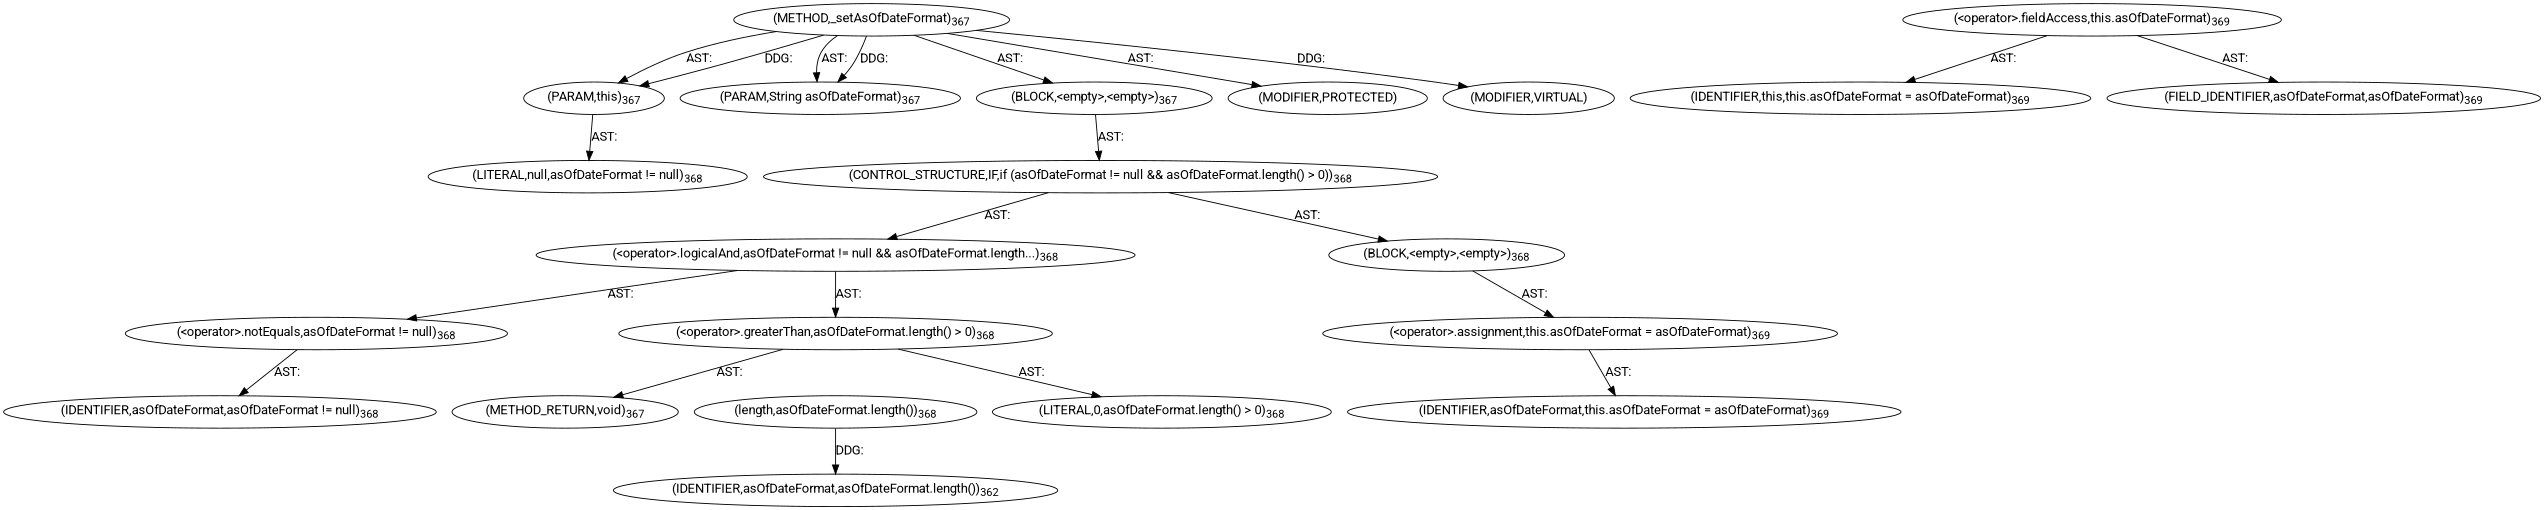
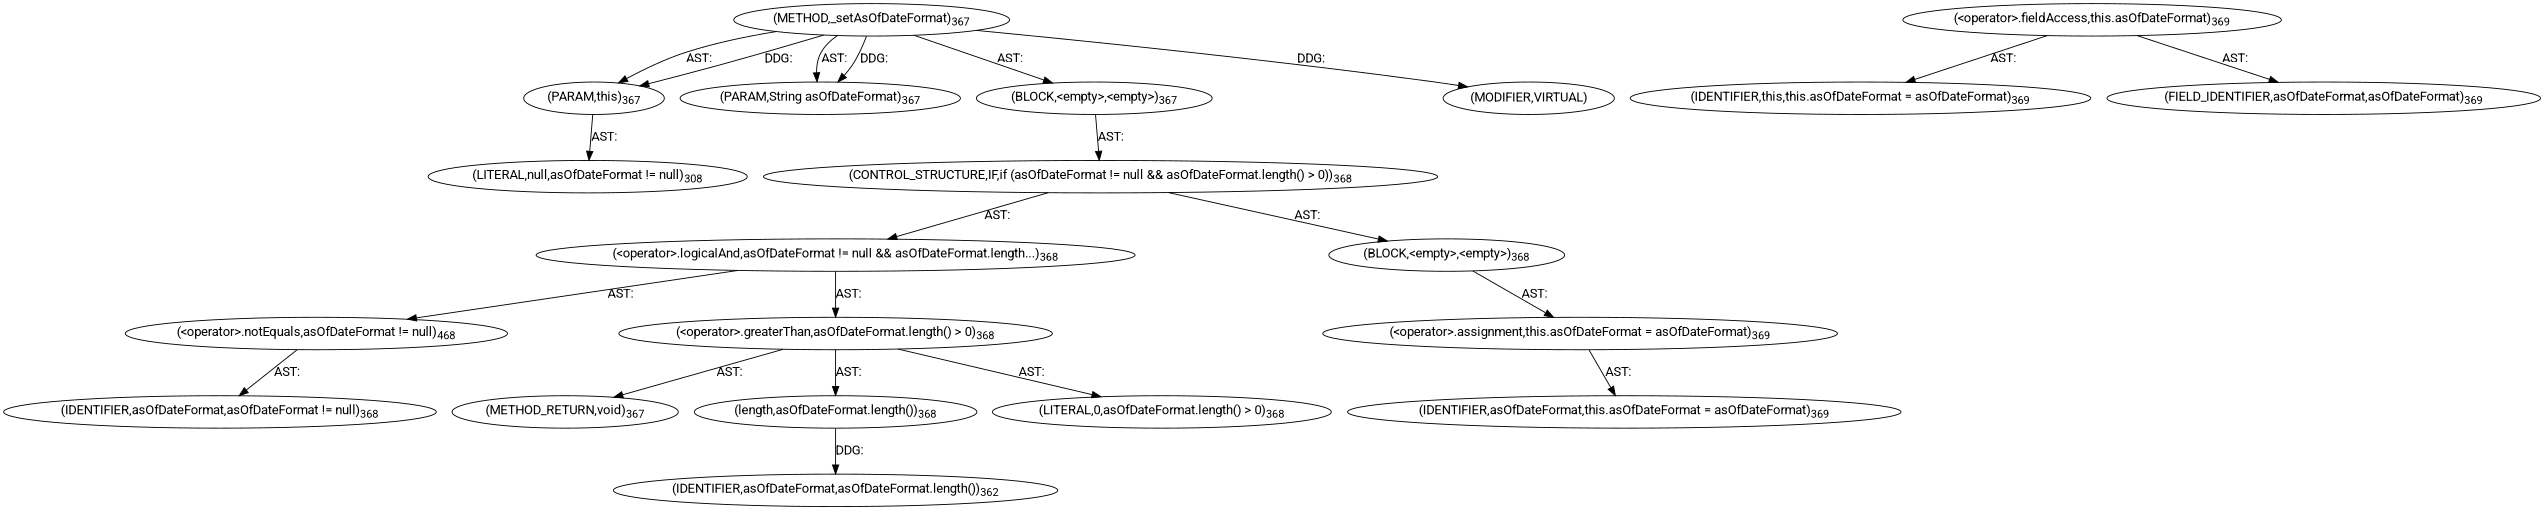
(1328, 98) -> none
(694, 175) -> (694, 175)
(447, 332) -> (447, 332)
none -> (836, 368)
